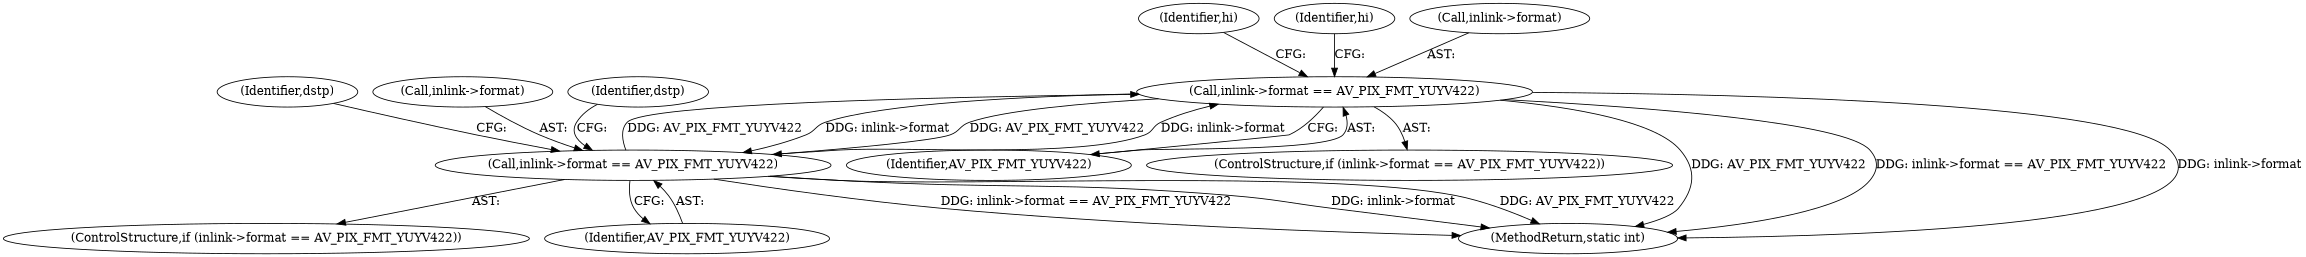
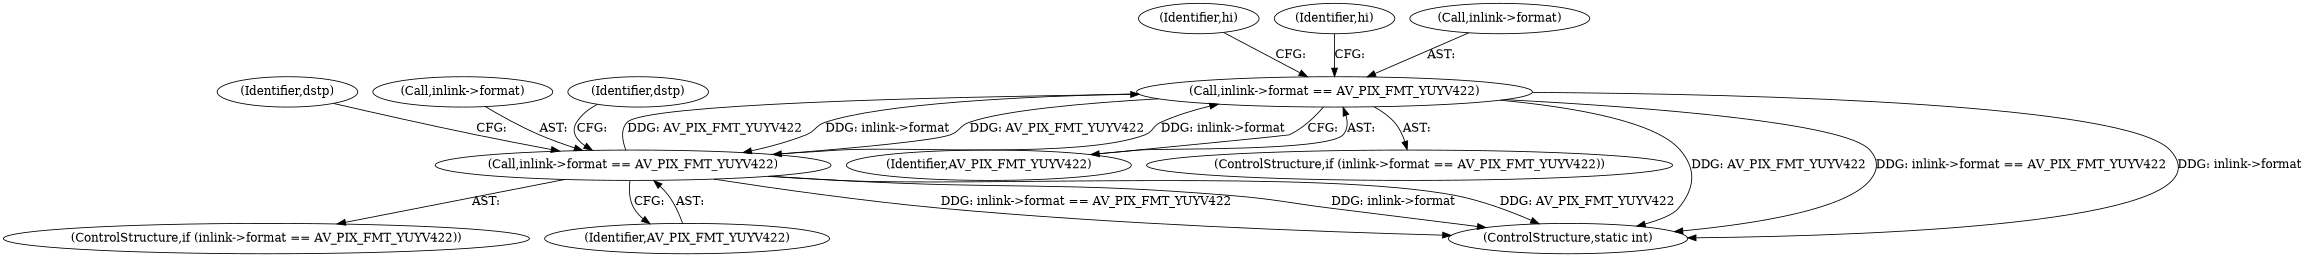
(1568, 239) -> (1568, 239)
